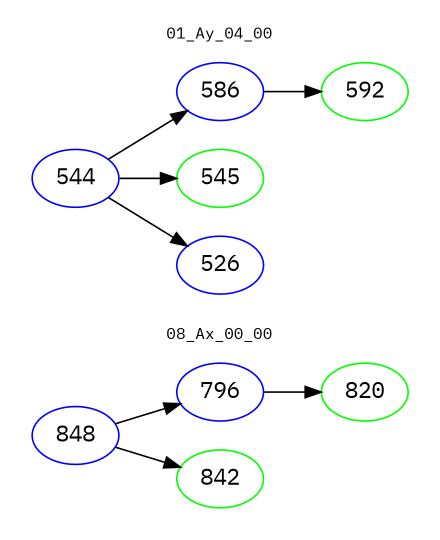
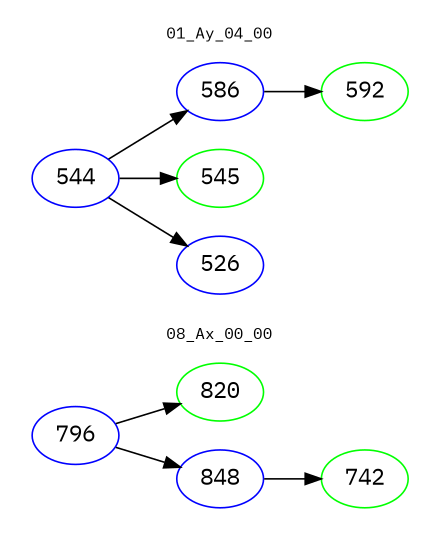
(140, 416) -> (140, 455)
(220, 479) -> (365, 479)
